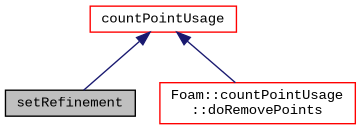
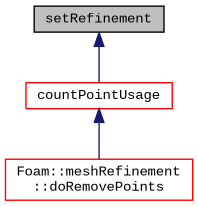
(112, 66) -> (99, 65)
(258, 103) -> (99, 180)
